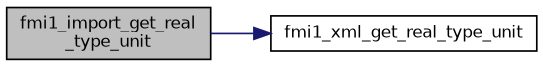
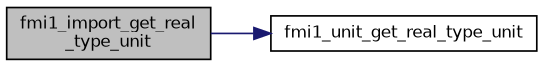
(404, 33) -> (404, 33)
